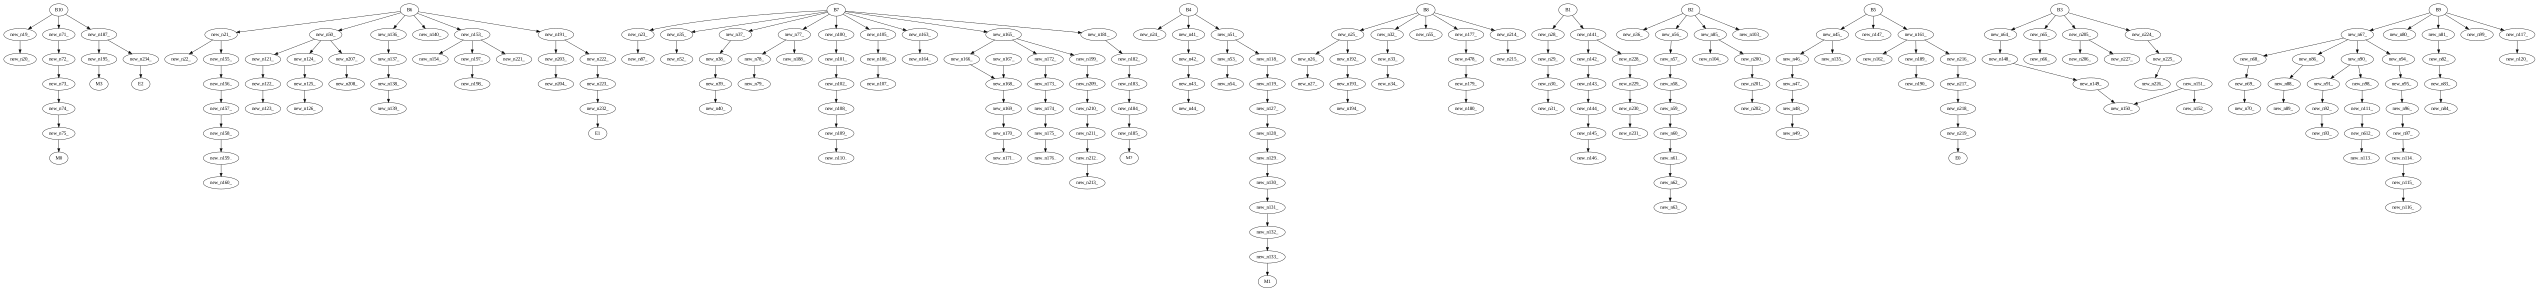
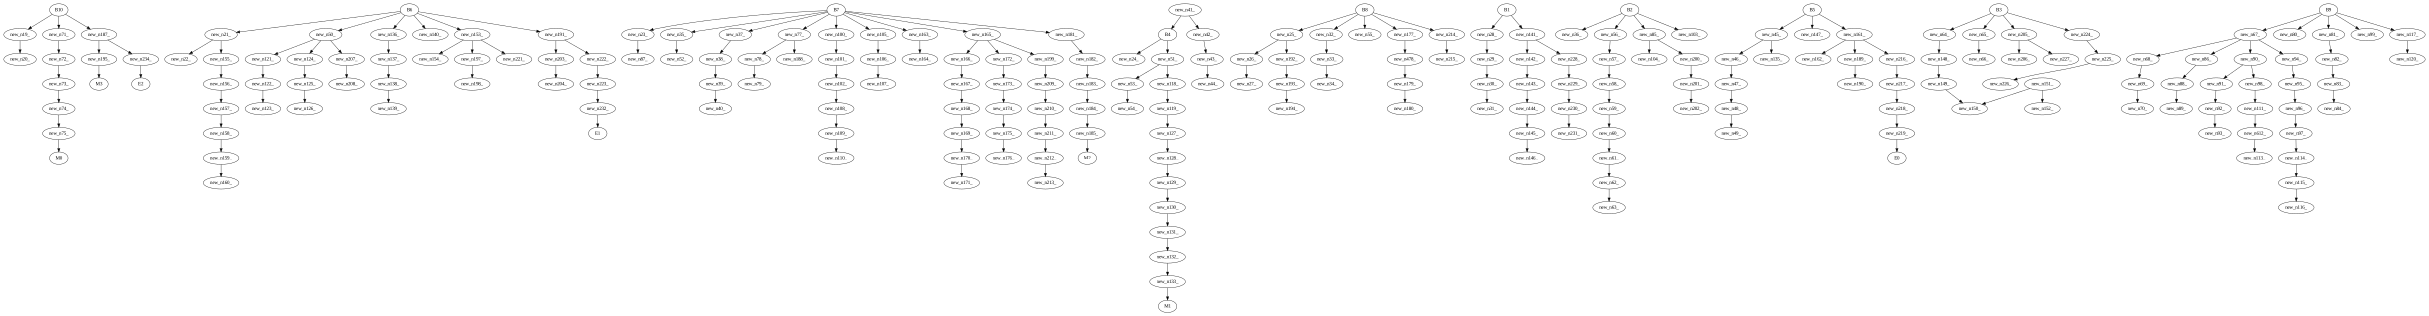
(1188, 21) -> (1177, 21)
(981, 71) -> (962, 70)
